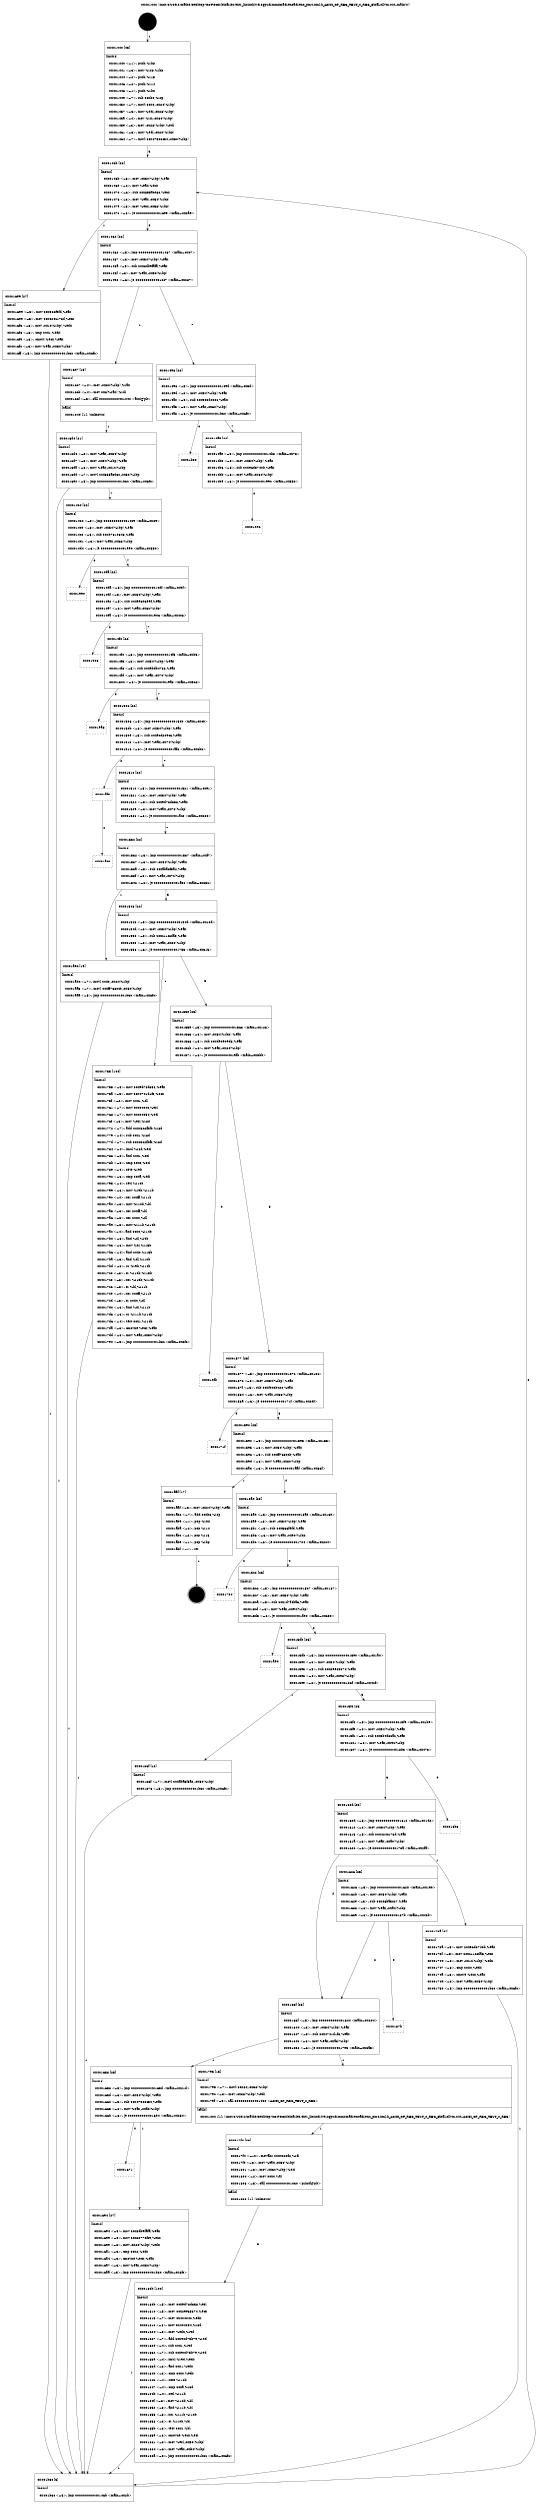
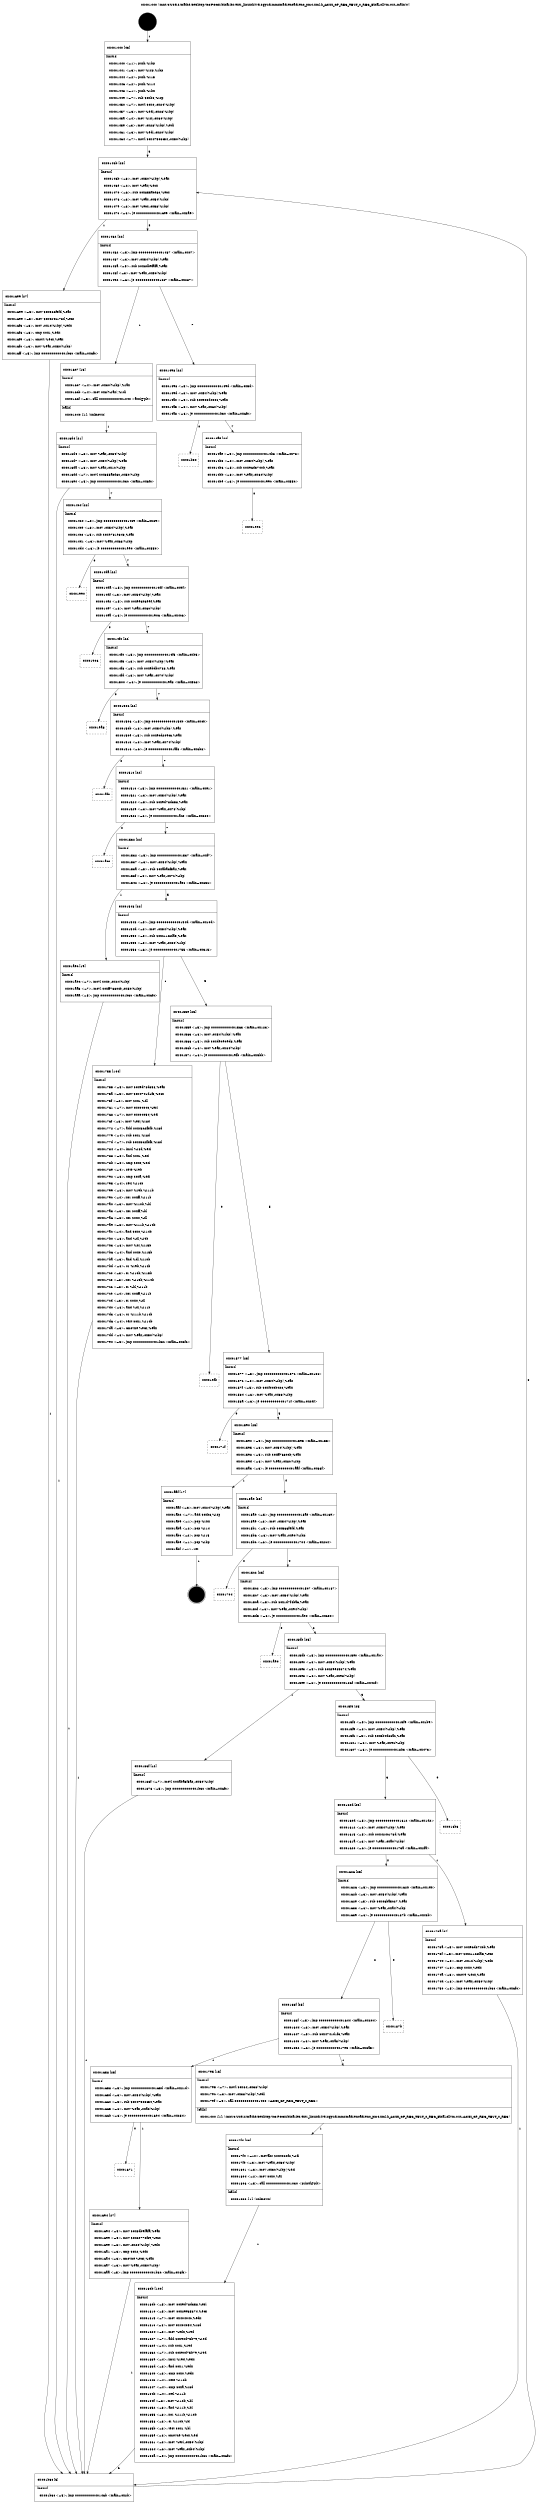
(102, 827) -> (112, 836)
(317, 1924) -> (386, 1859)
(258, 2244) -> (258, 2244)
(118, 2468) -> (118, 2468)
